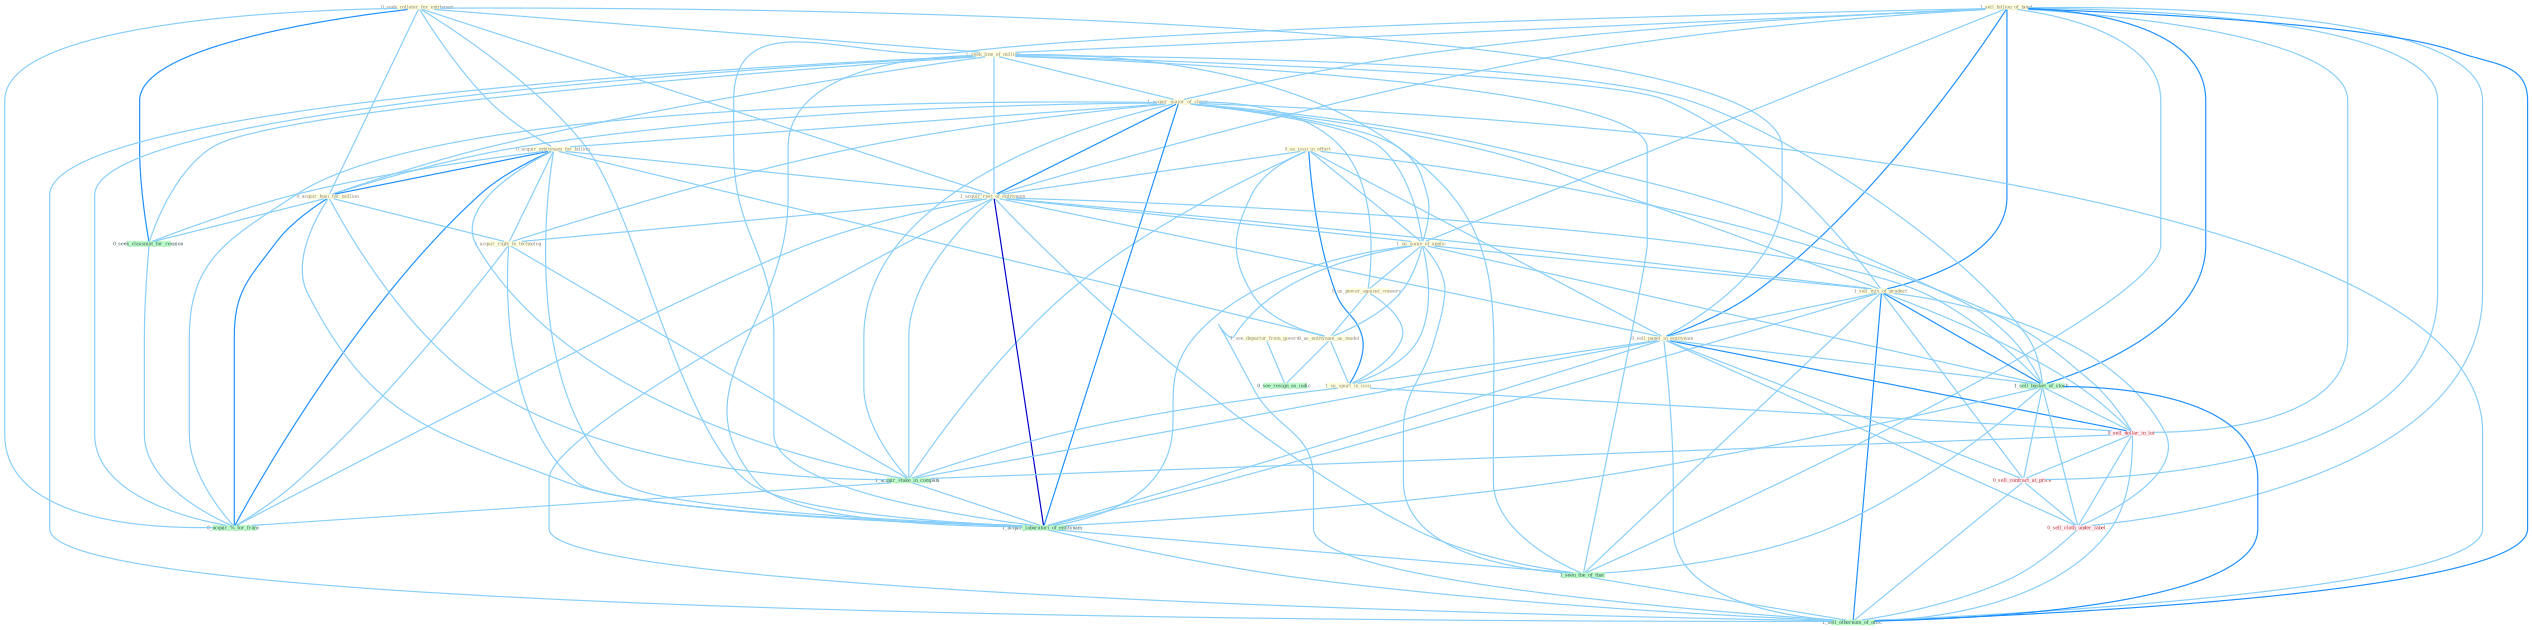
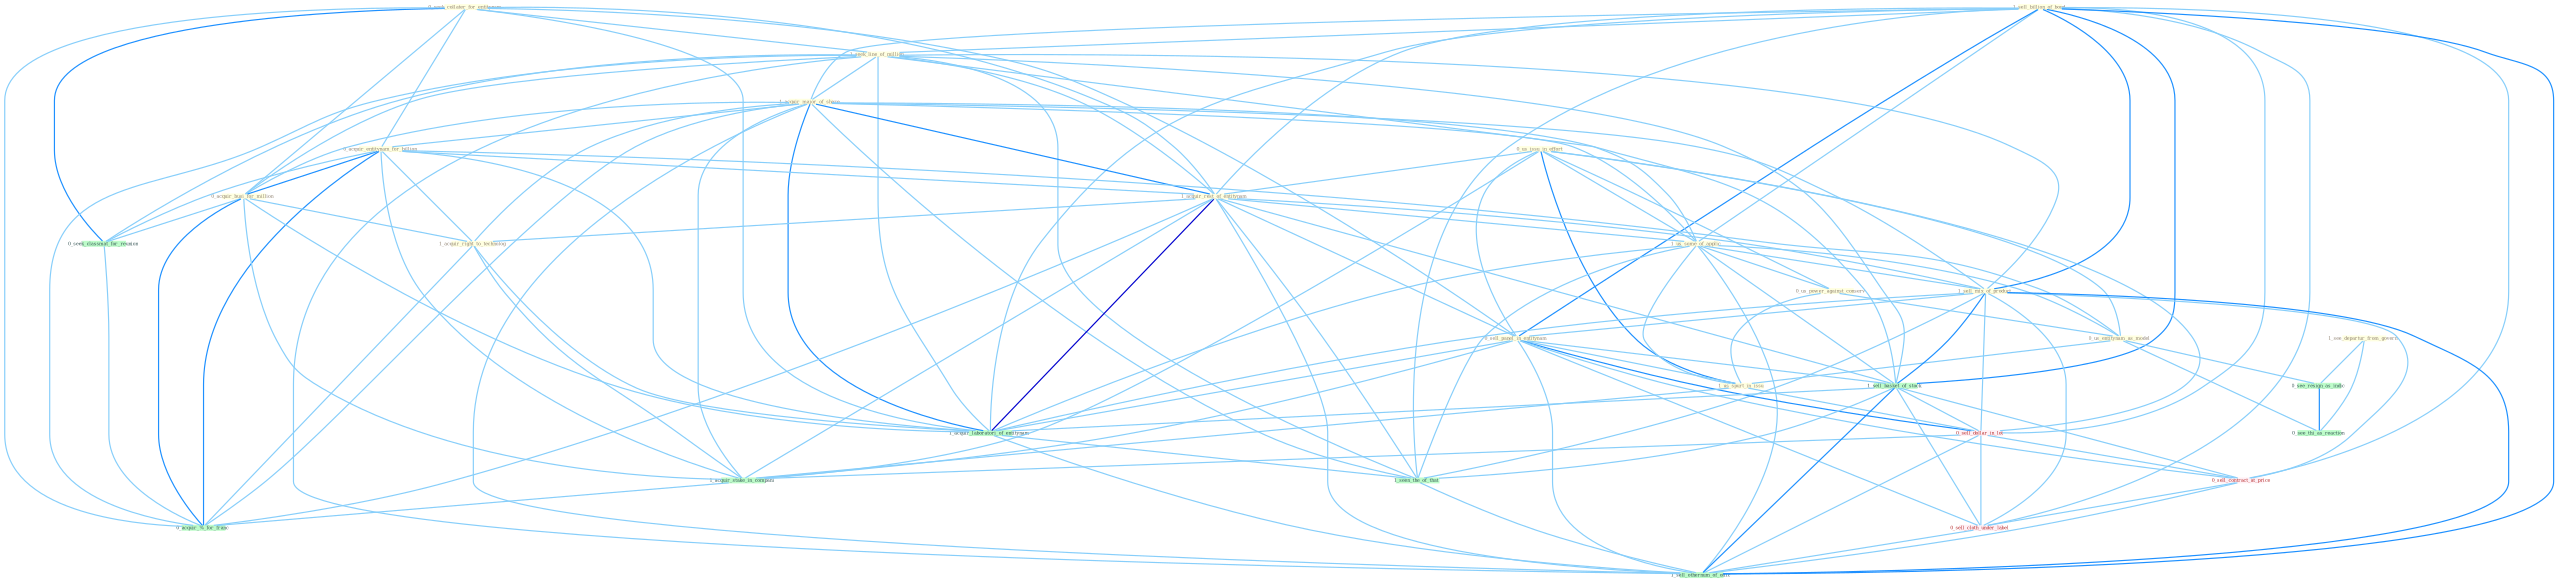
(1340, 146) -> (1637, 195)
none -> (2319, 433)
(976, 504) -> none
